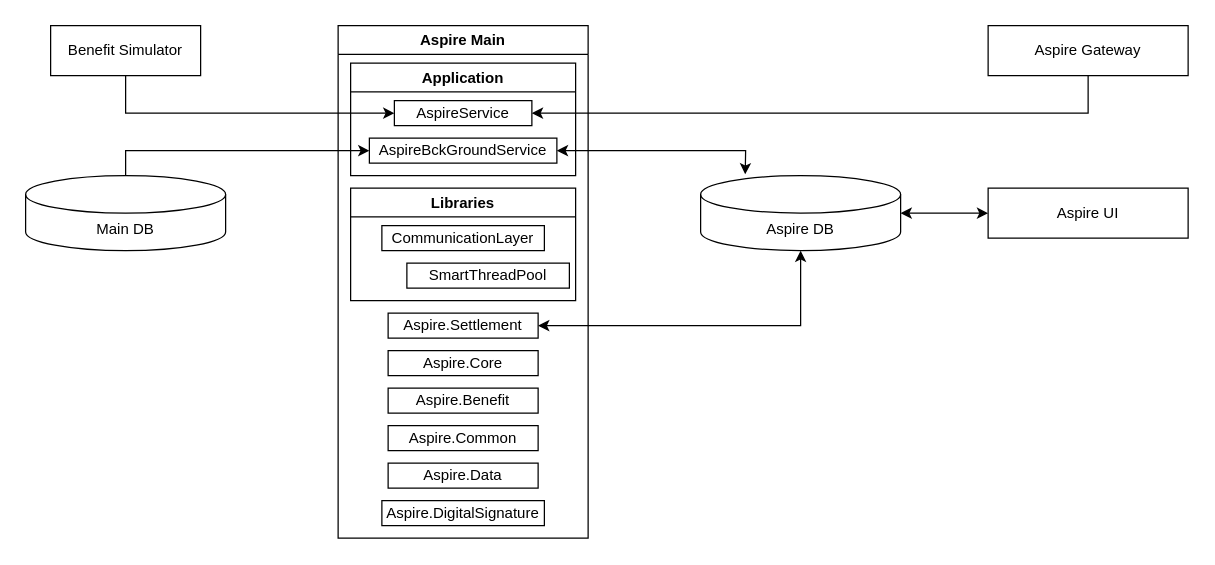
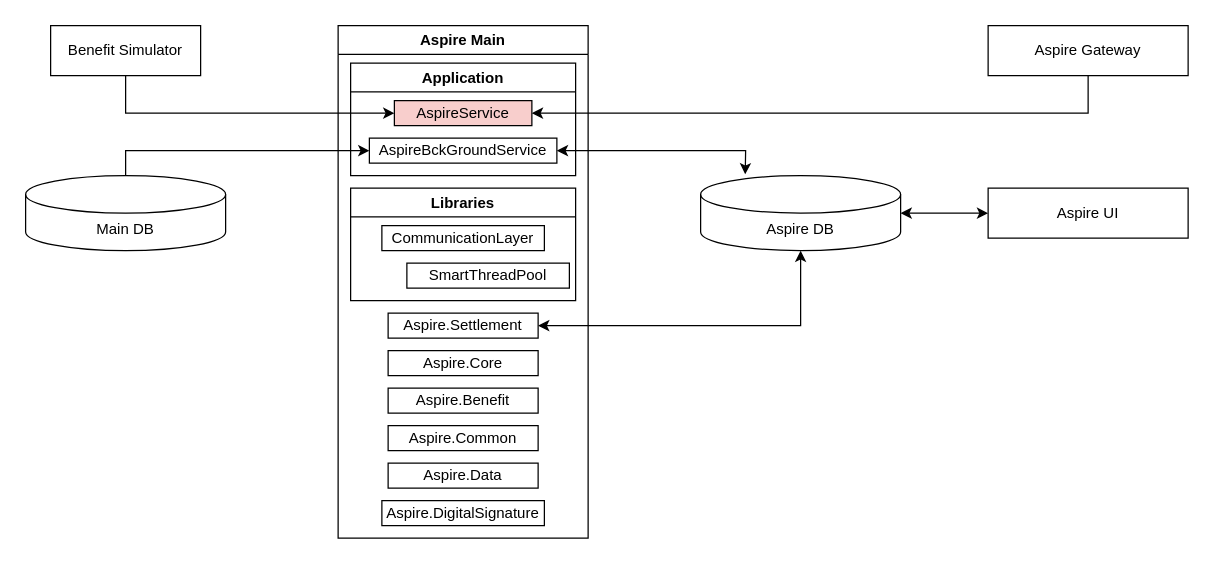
(463, 113) -> (463, 113)
